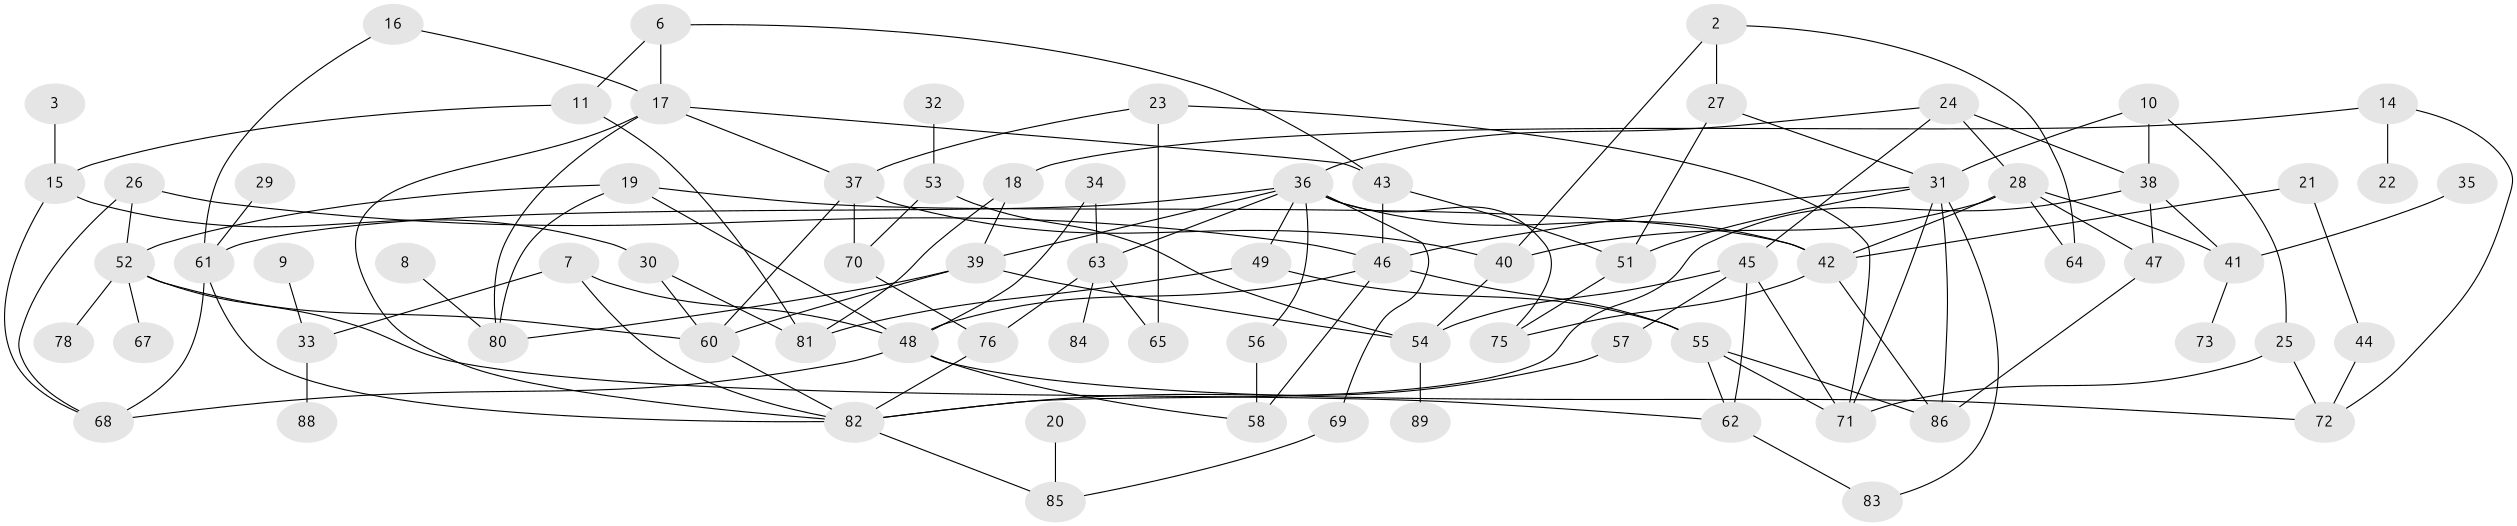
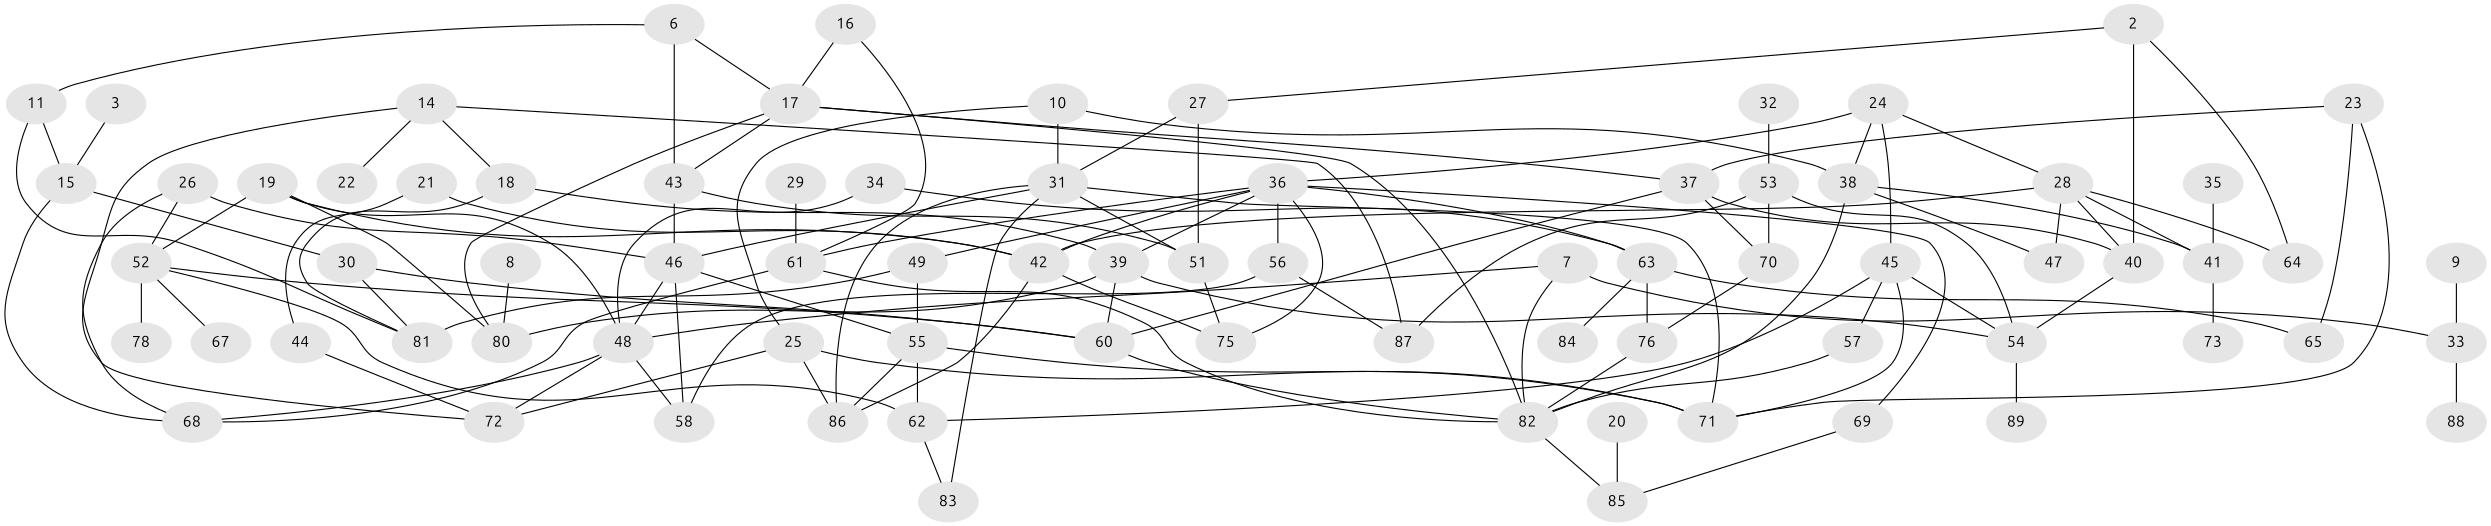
none -> (1404, 343)
(2047, 343) -> (816, 383)
